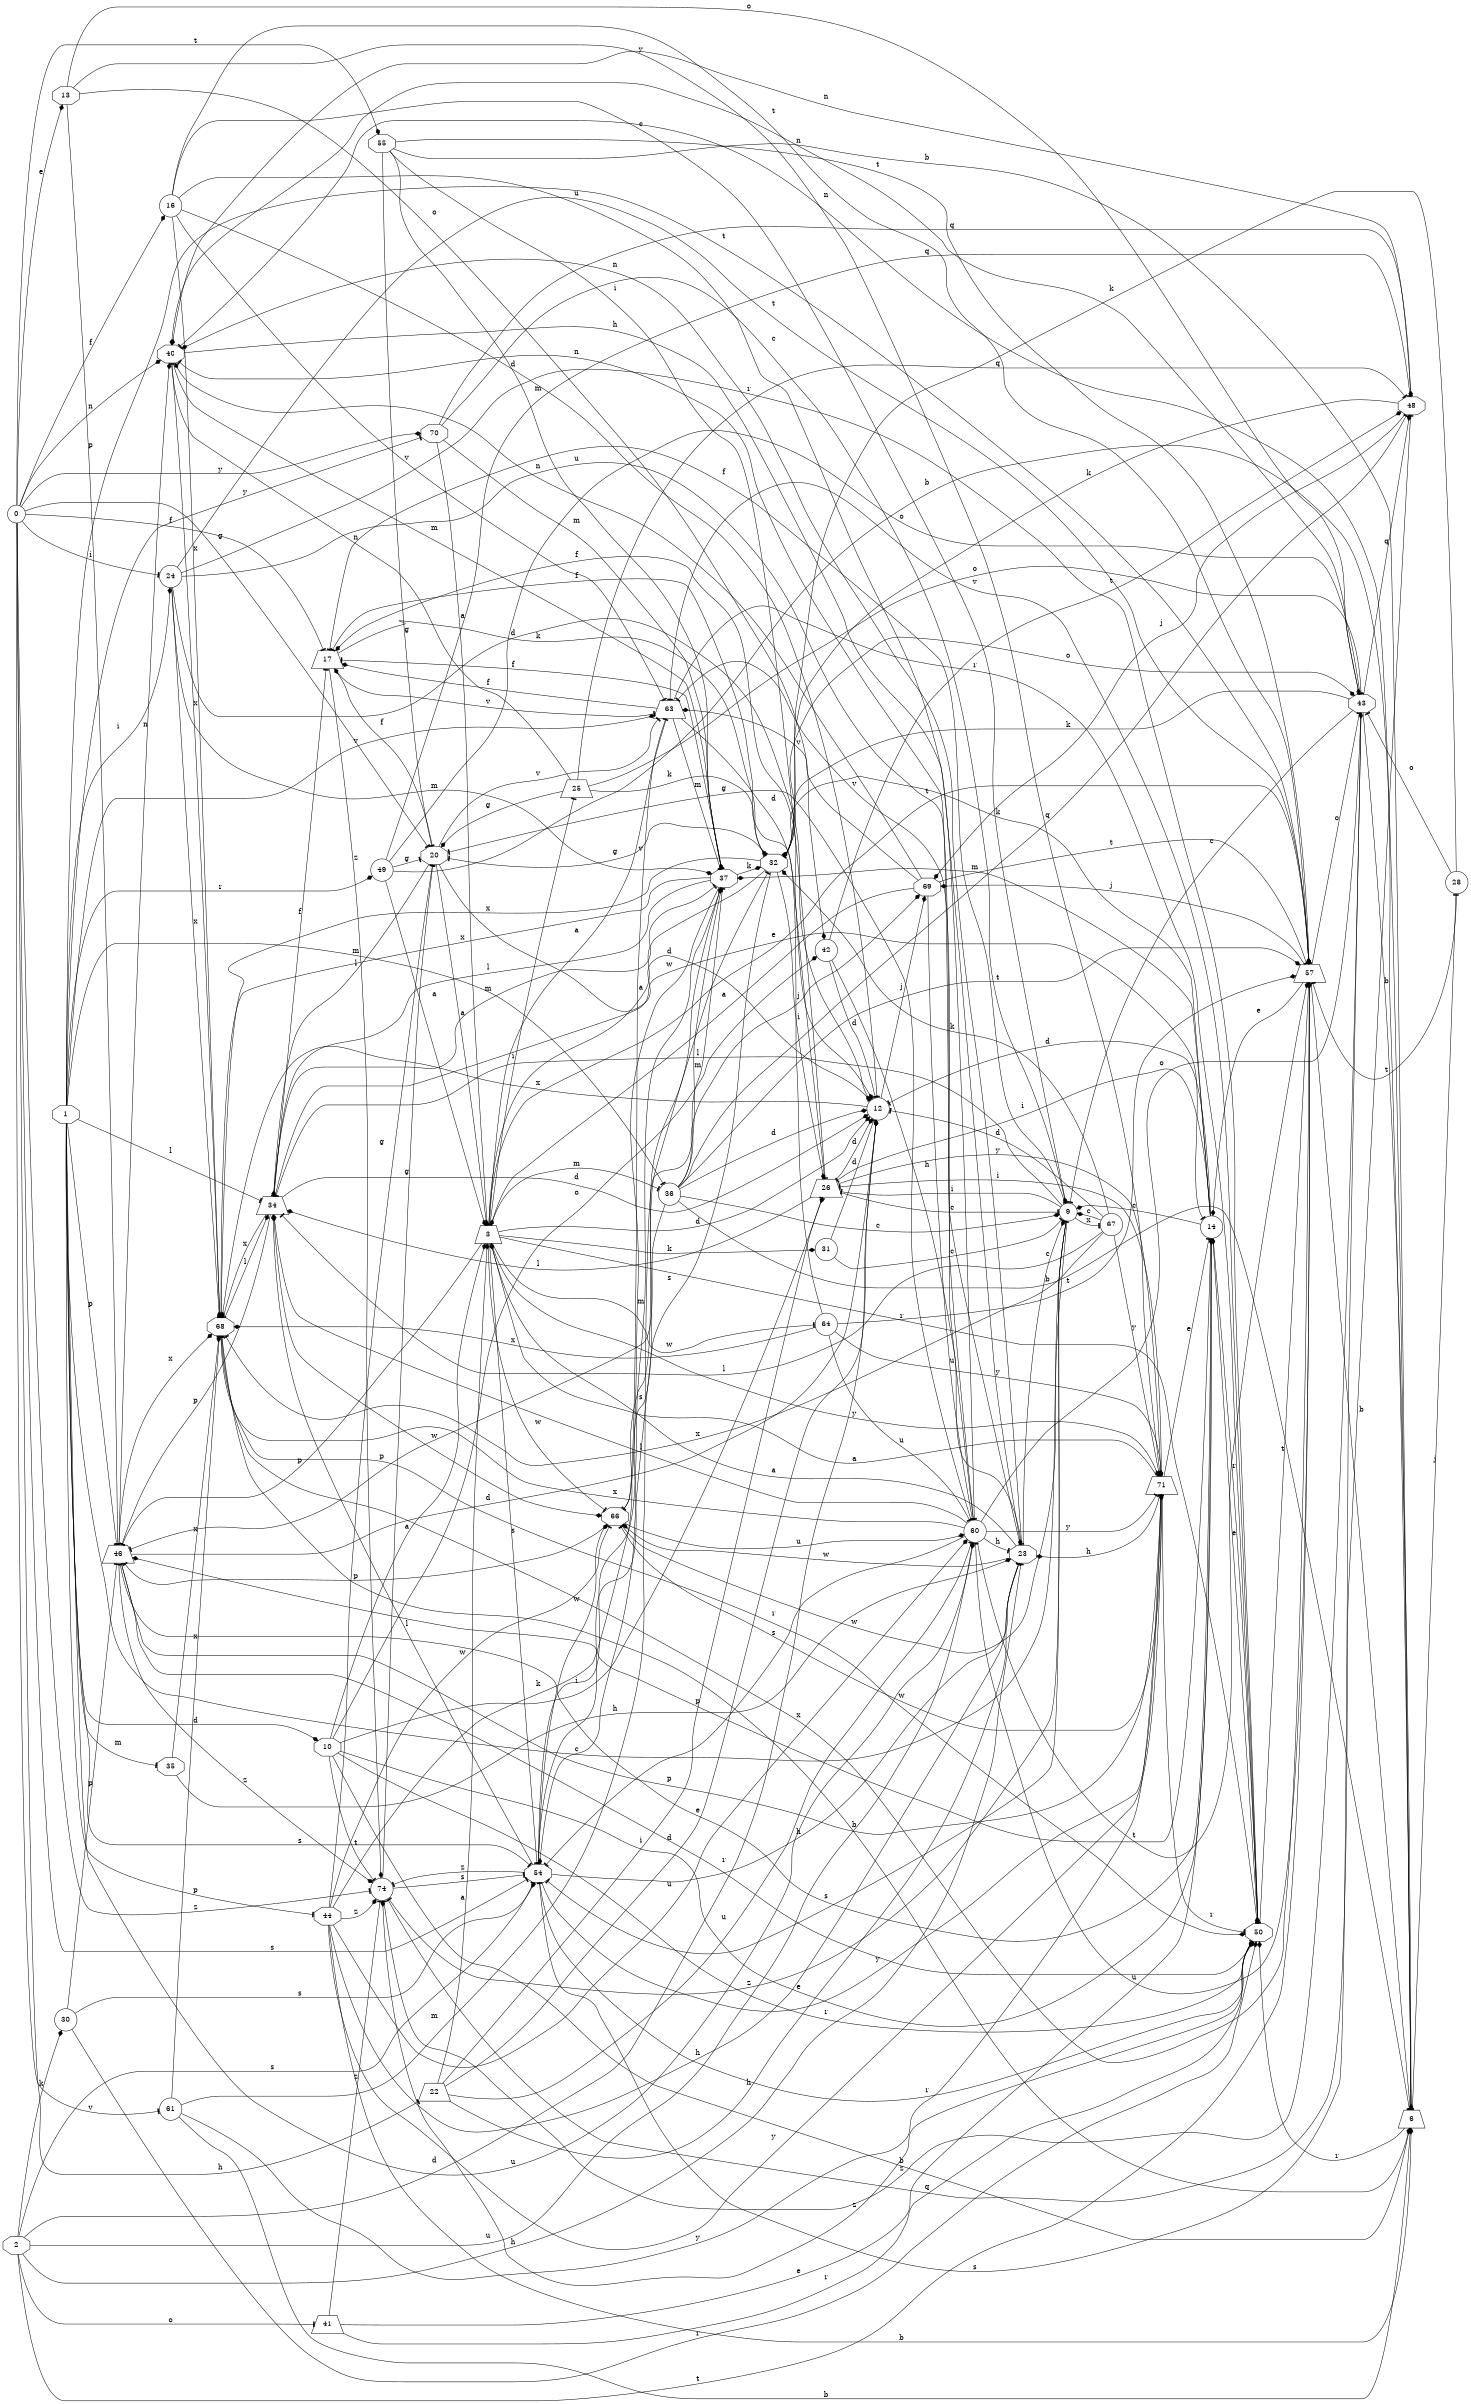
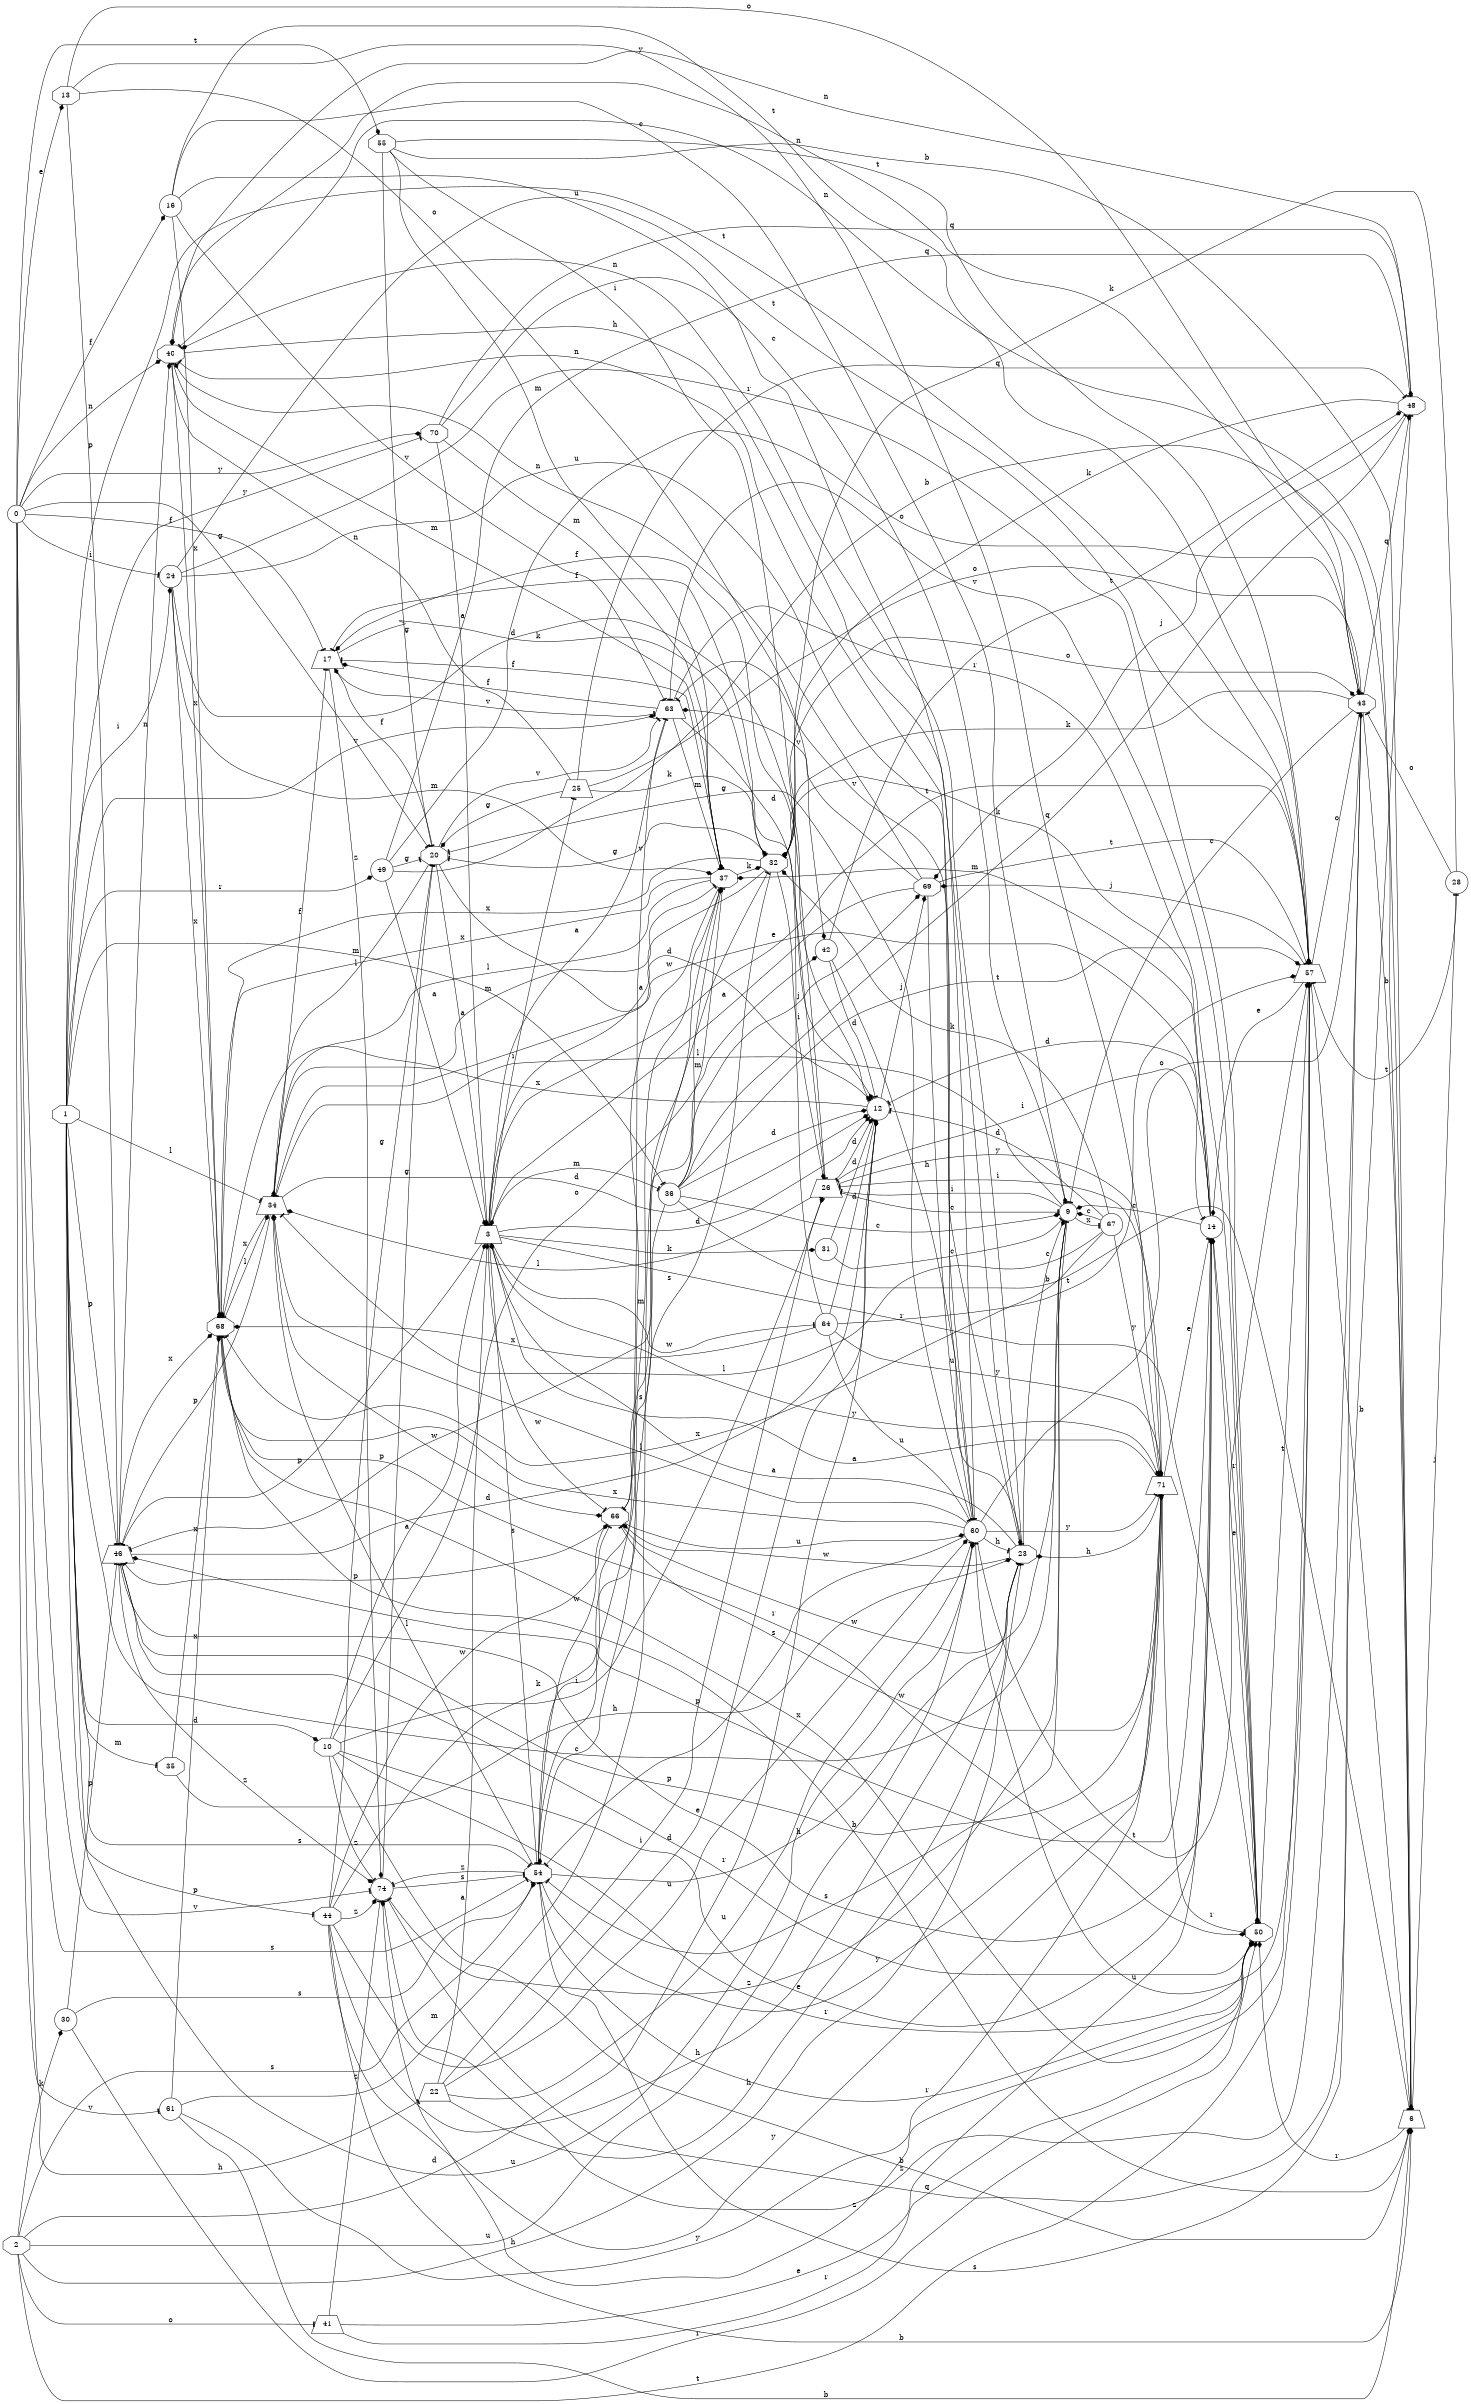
(704, 521) -> (854, 1218)
(859, 588) -> none
(356, 1843) -> (356, 1843)
(196, 1907) -> (196, 1907)
